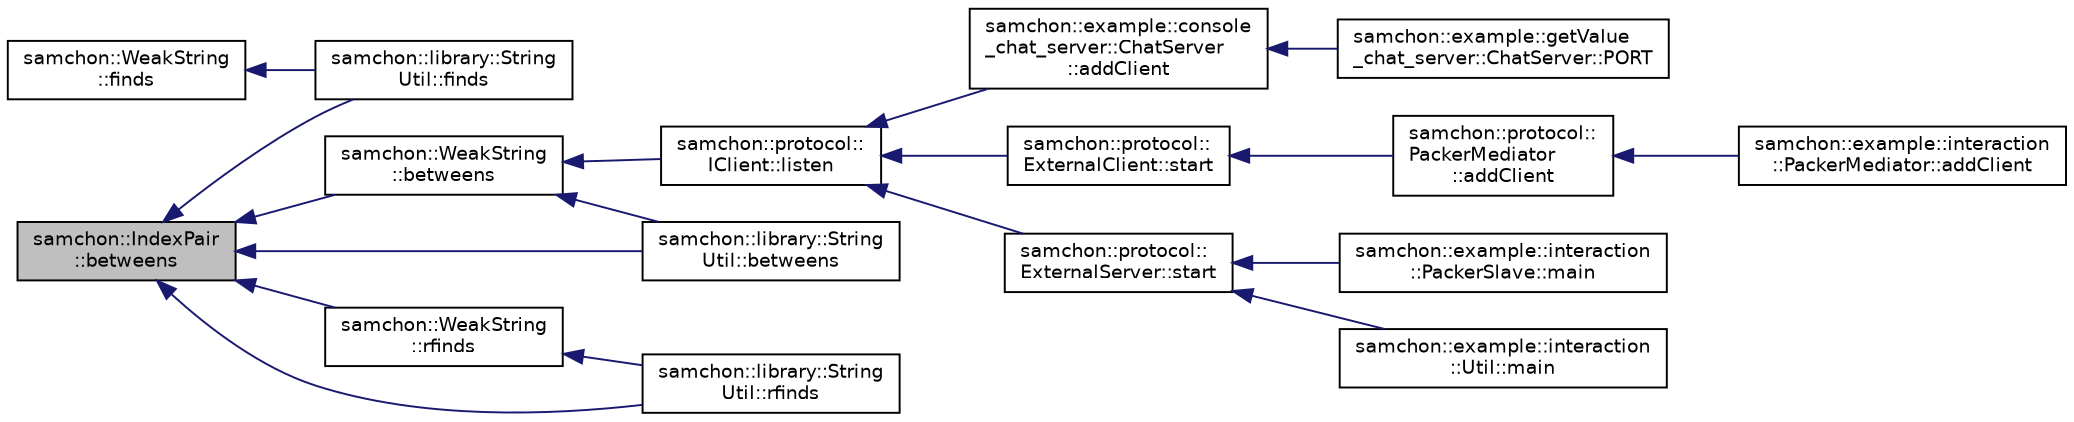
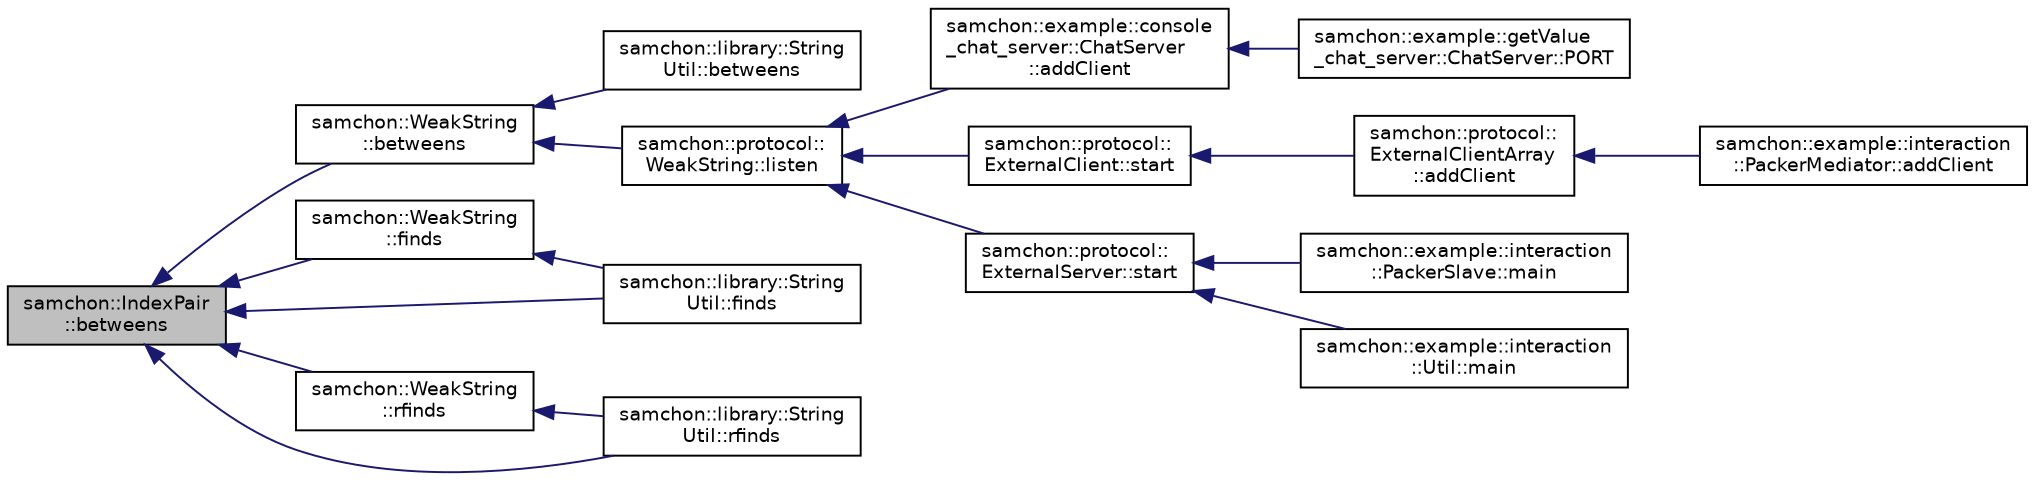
(771, 156) -> (732, 156)
(1503, 156) -> (1464, 156)
(449, 251) -> (275, 270)
